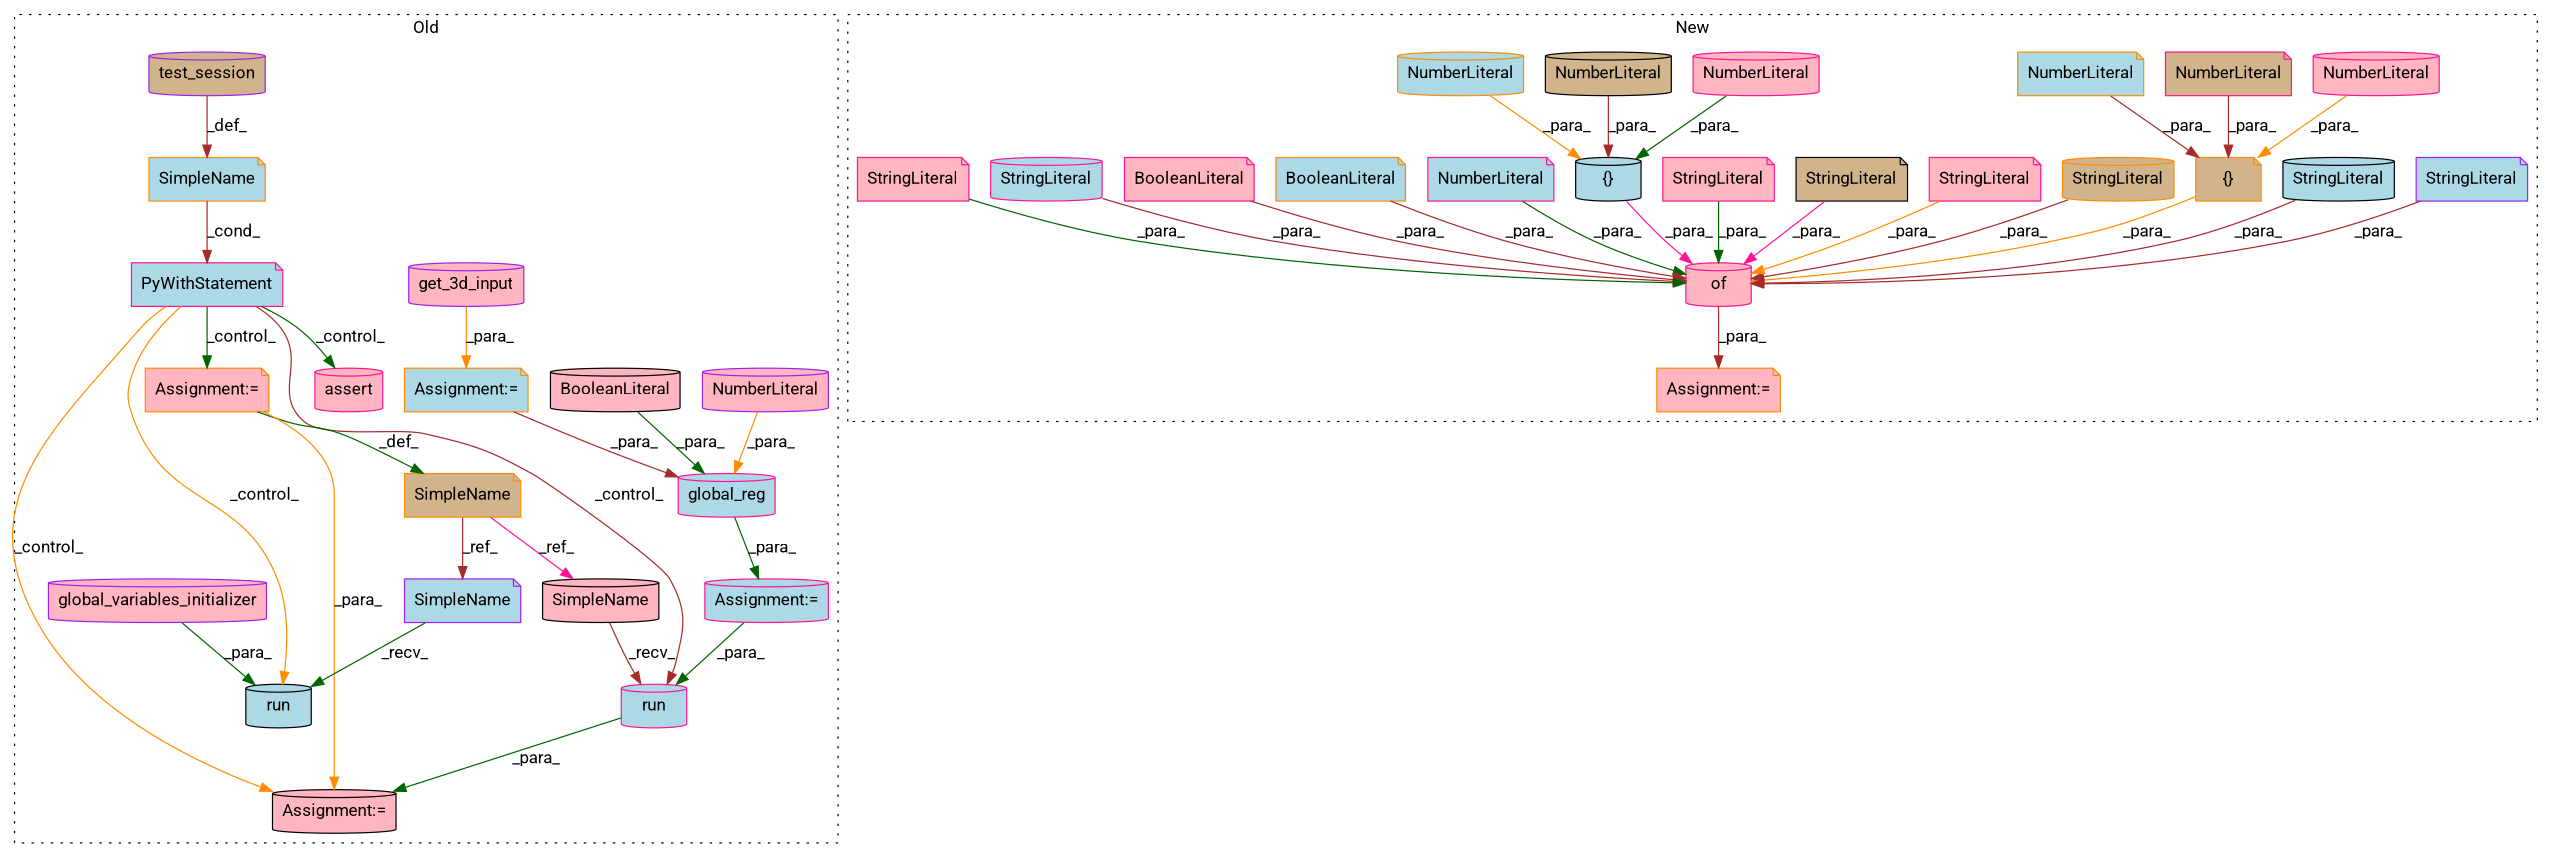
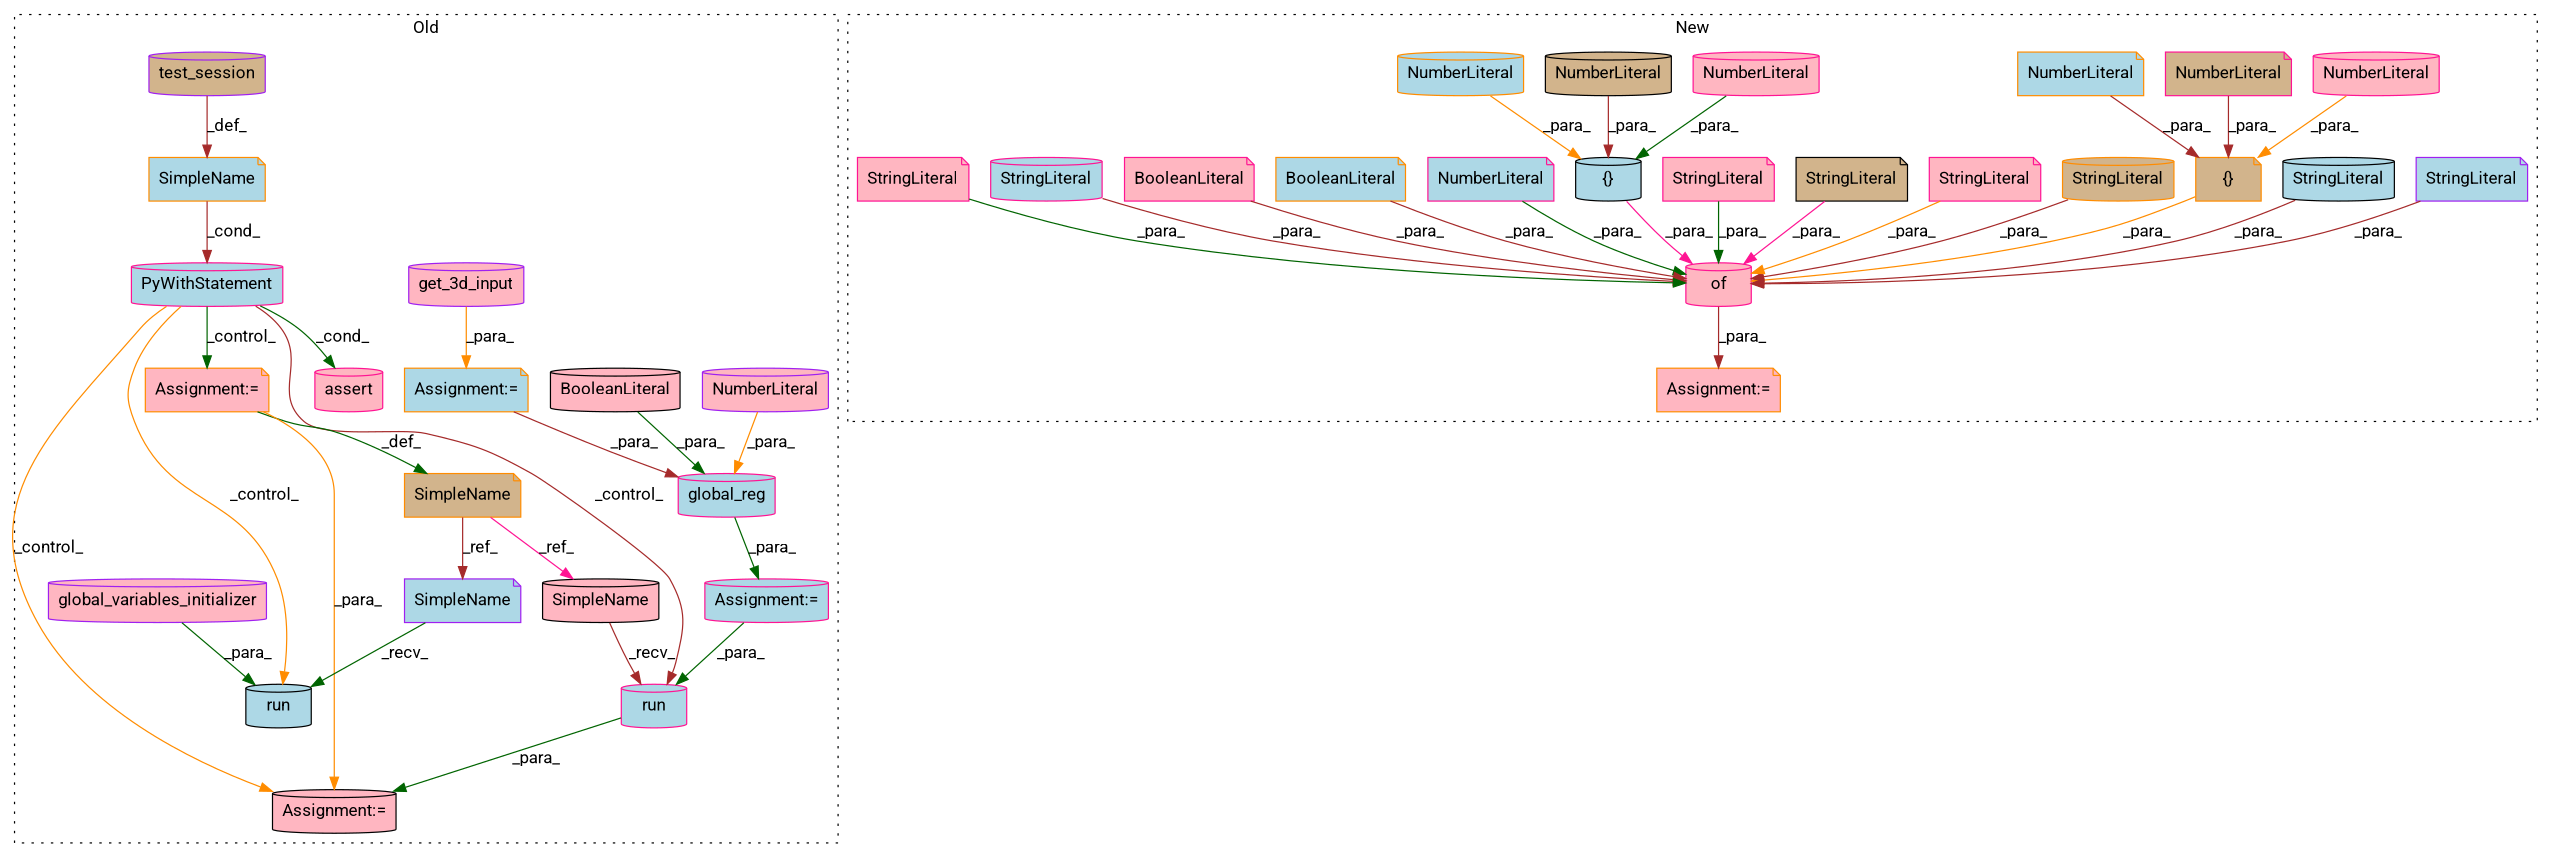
(207, 285) -> (207, 285)
(351, 337) -> (343, 337)
